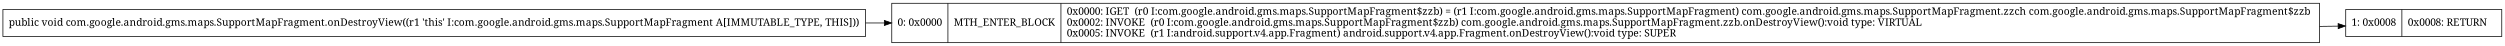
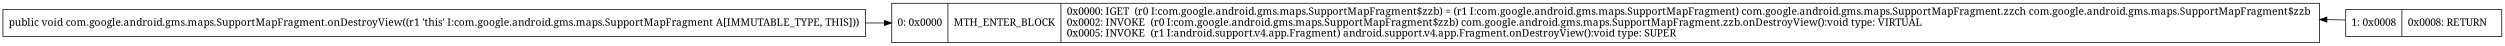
(2329, 26) -> (2336, 20)
